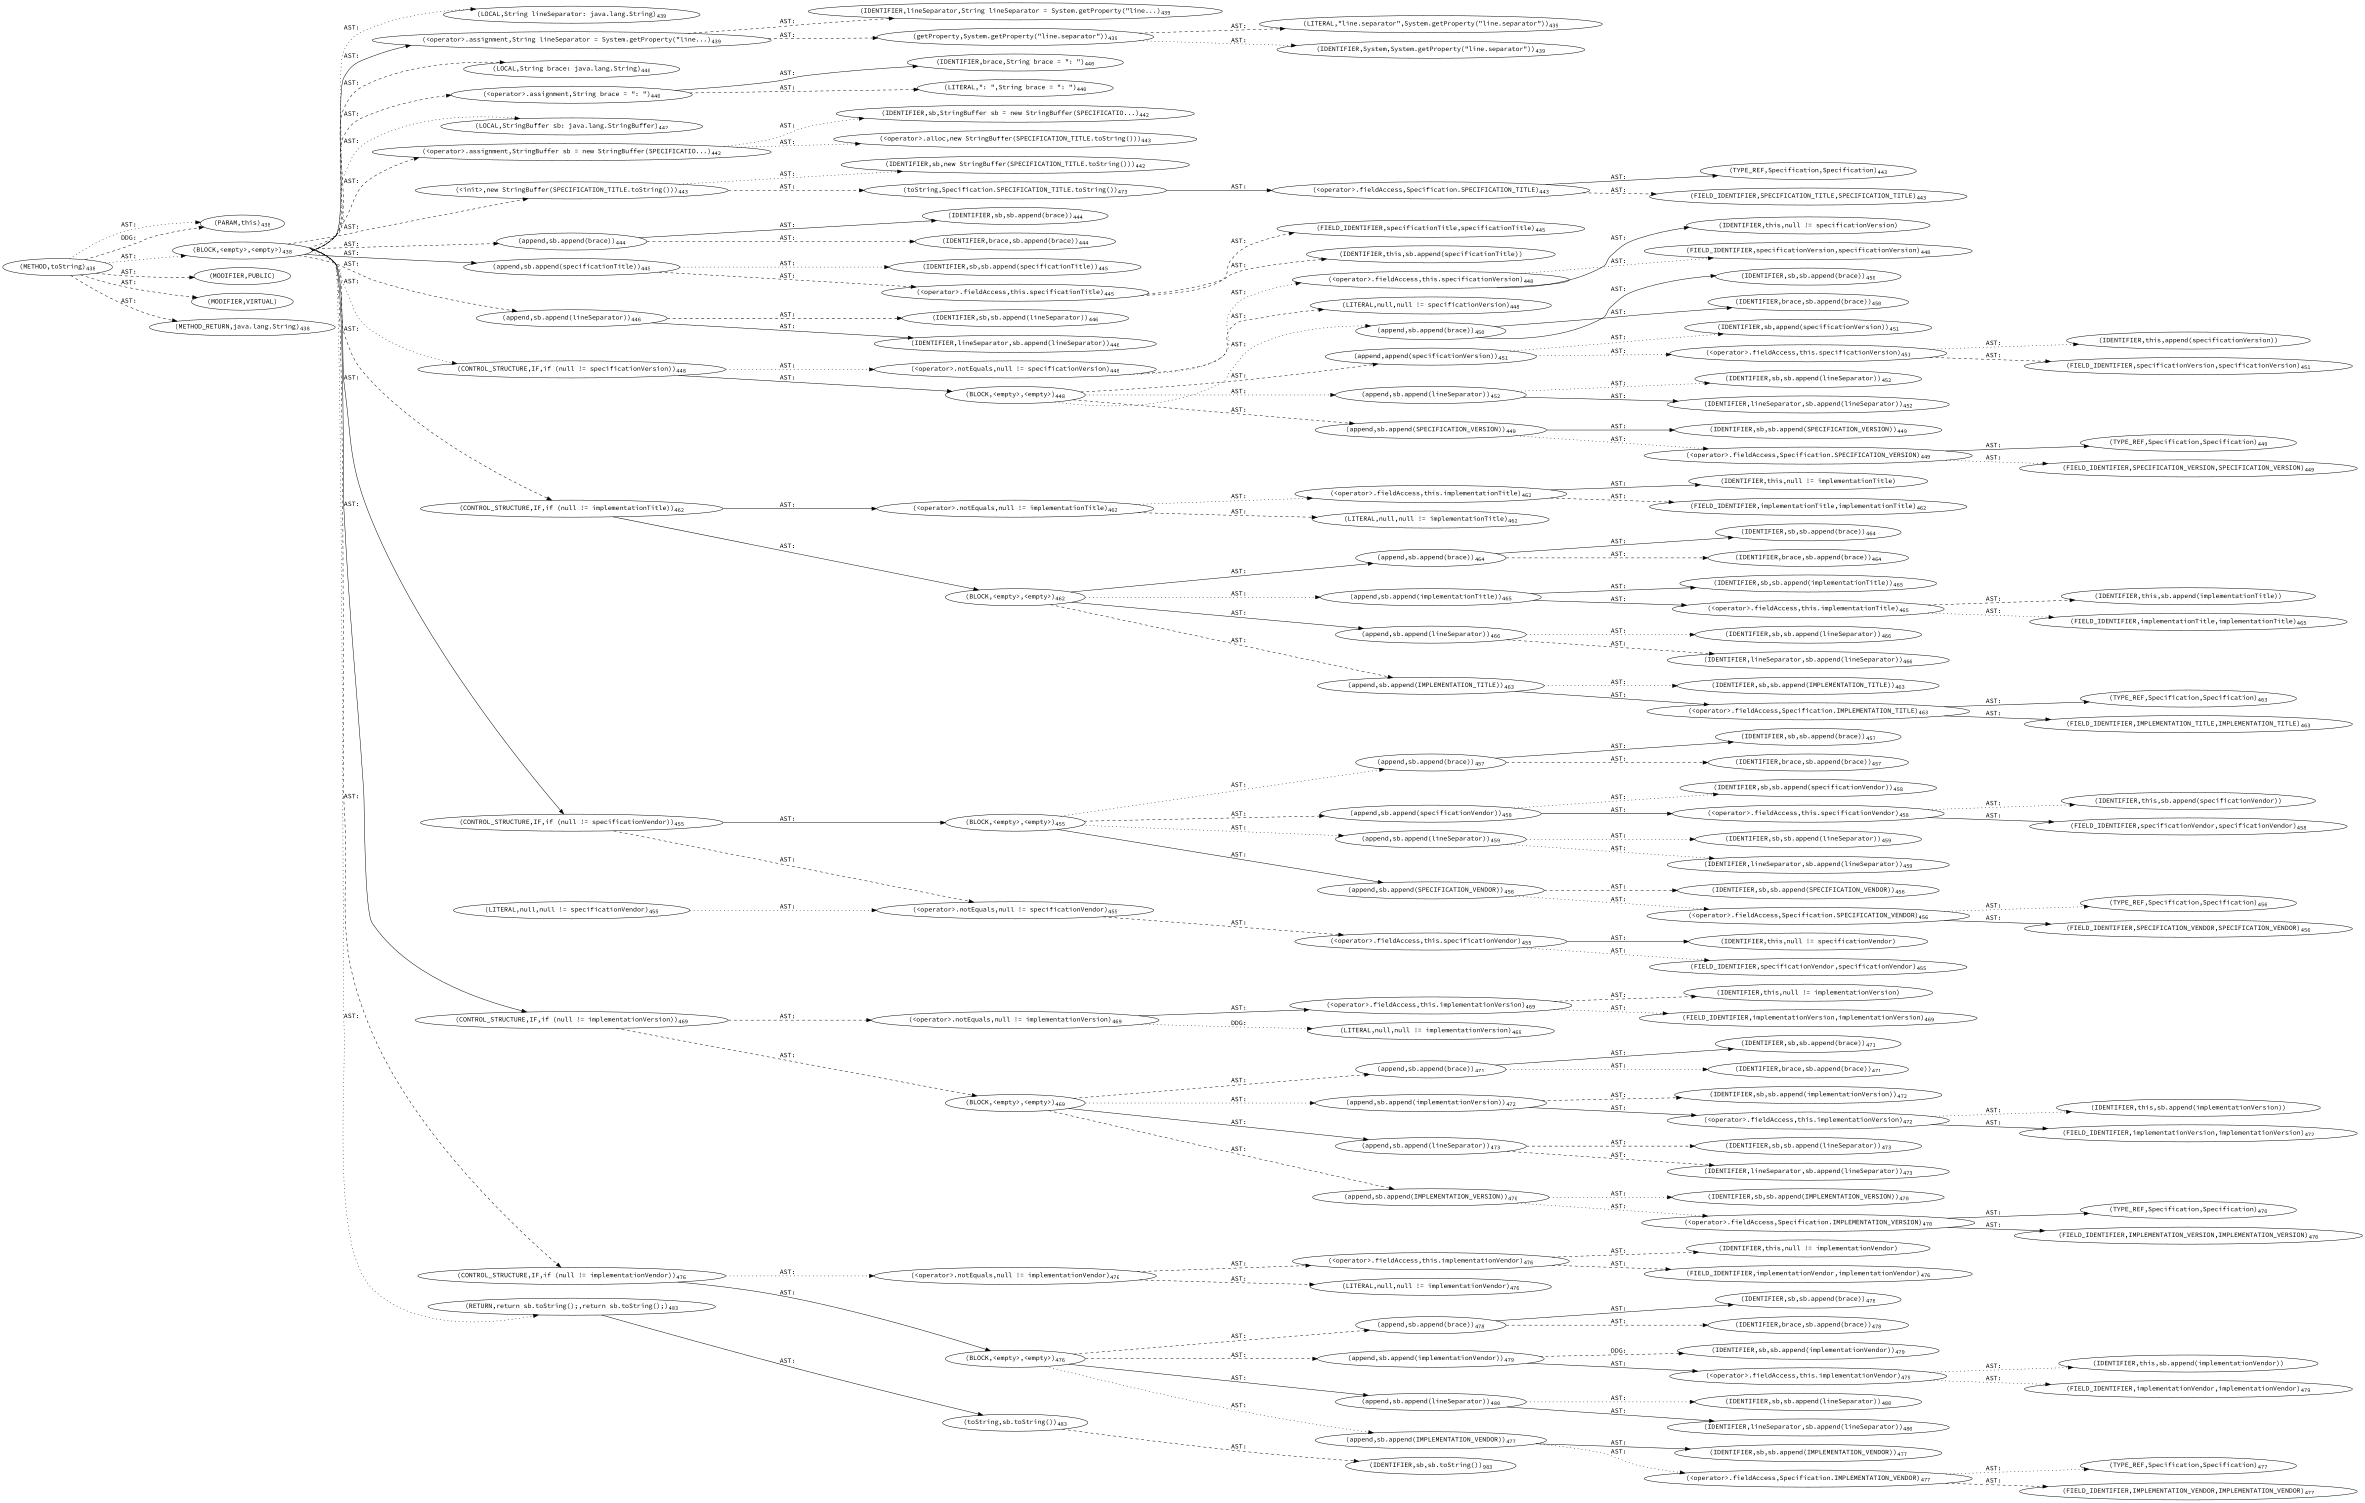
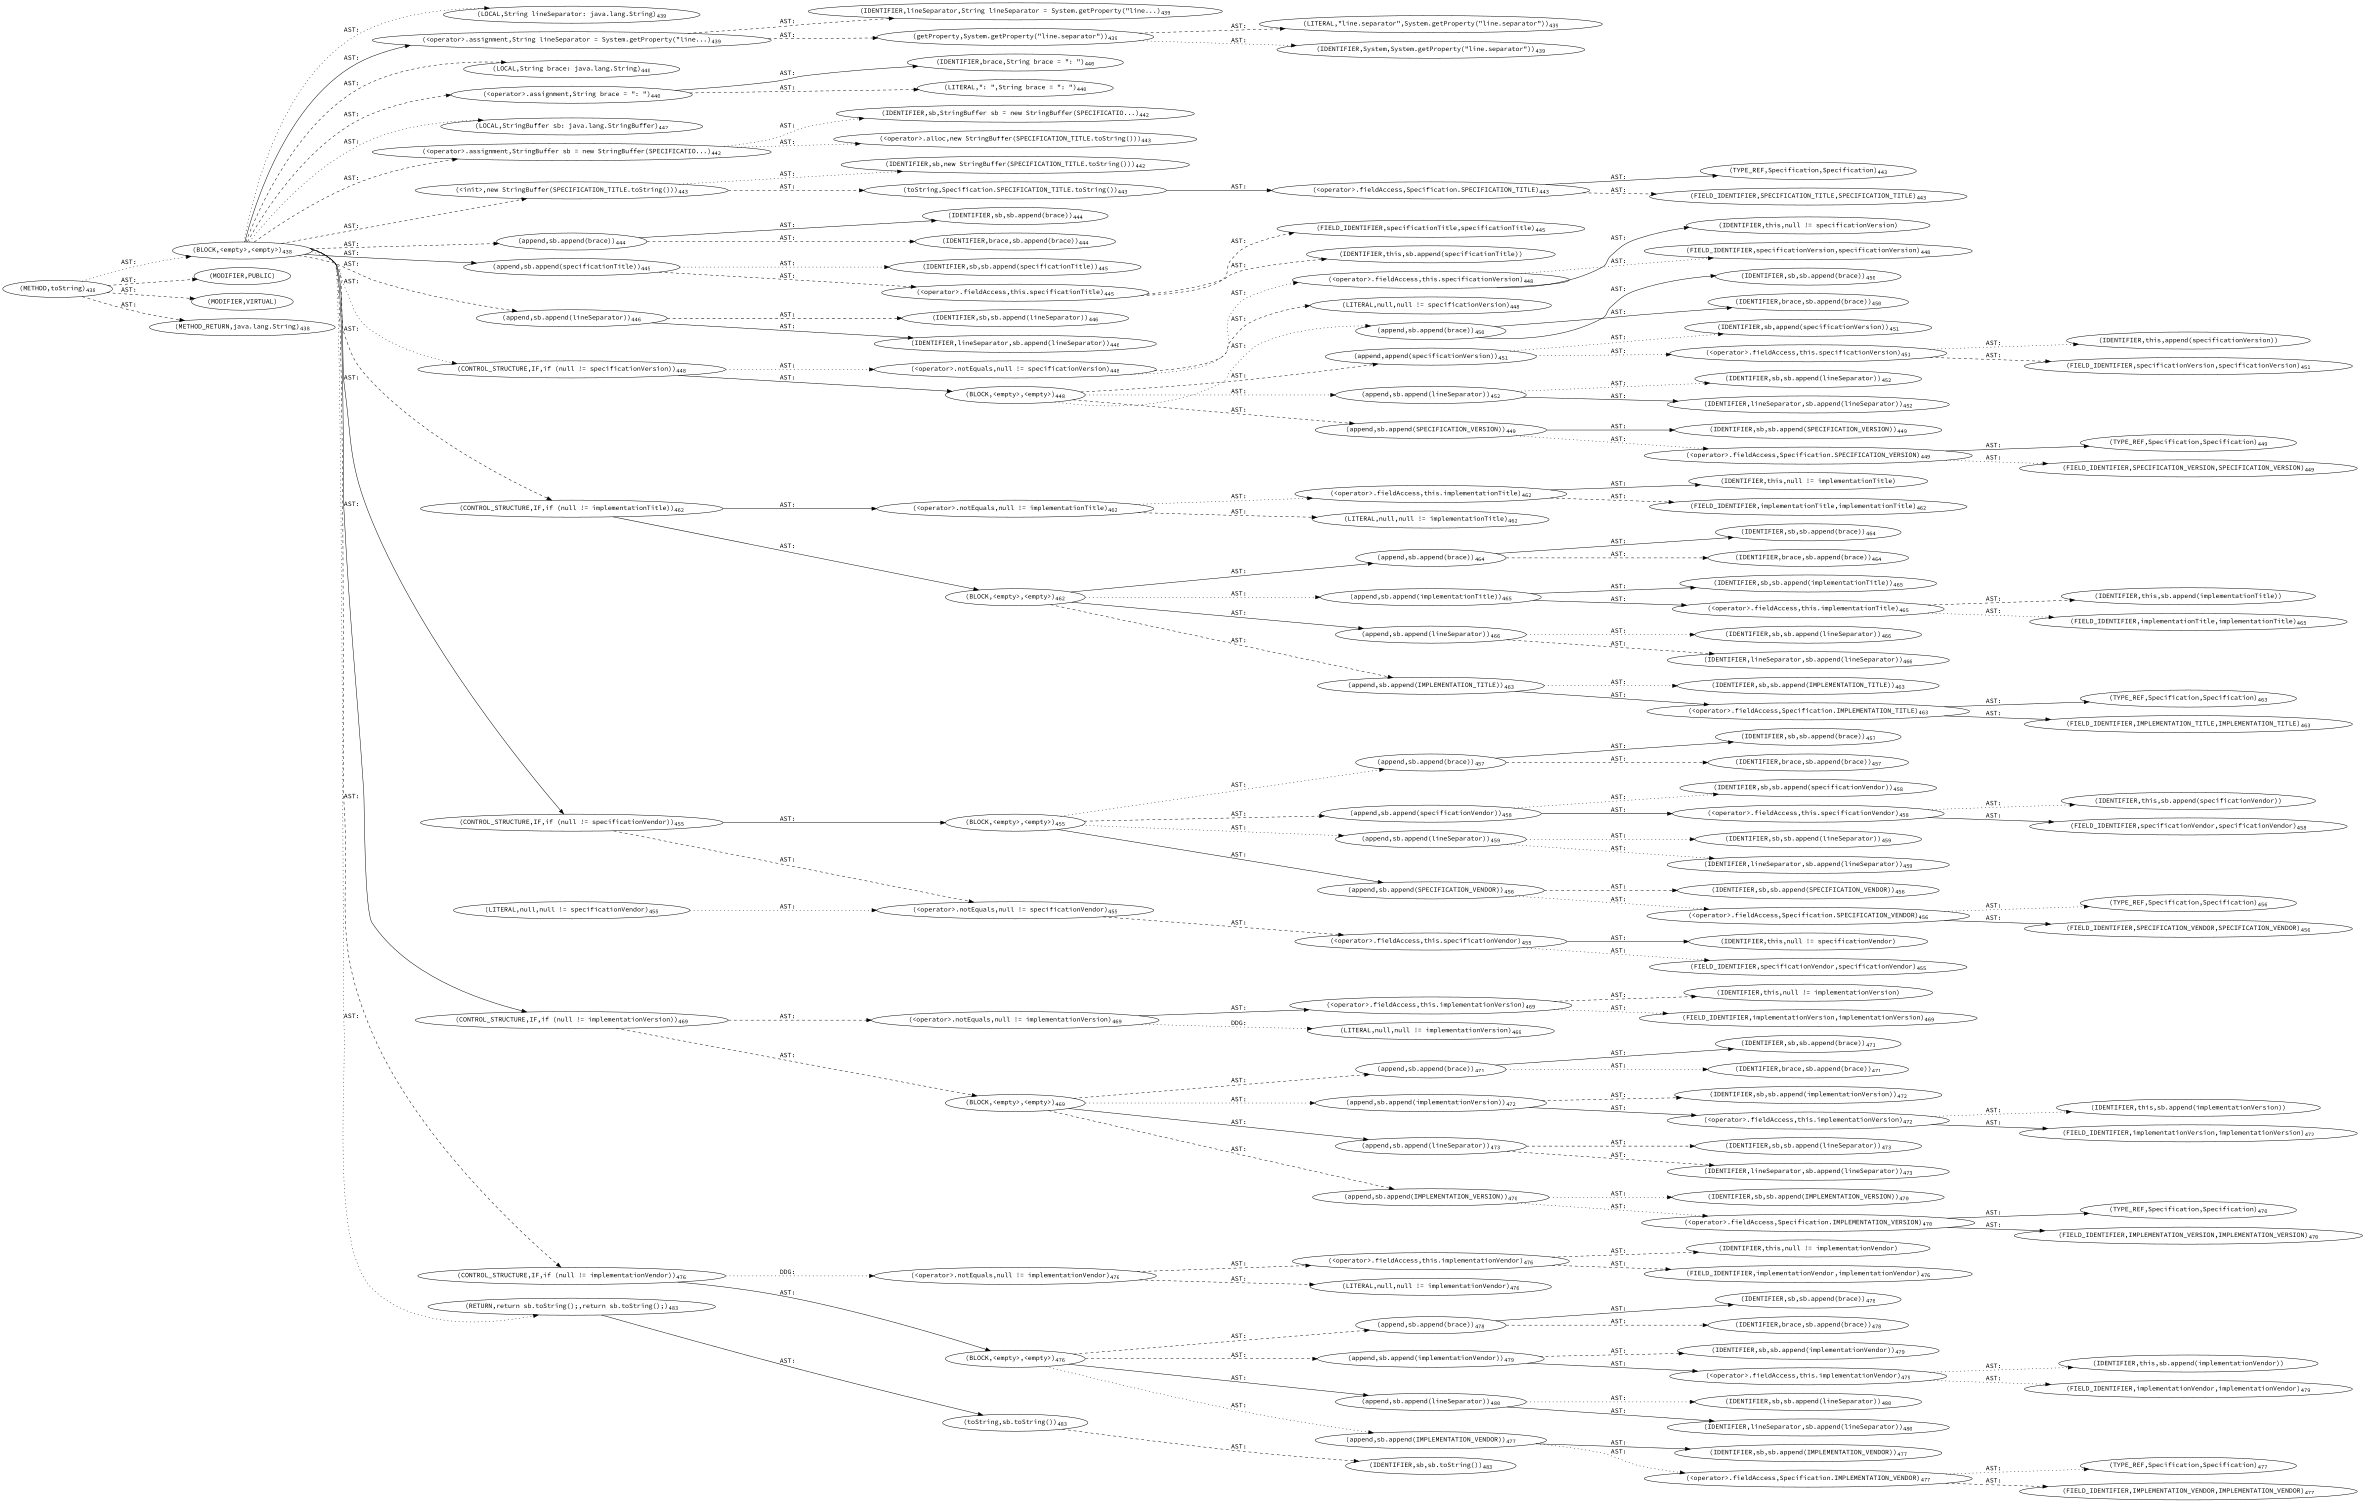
(1123, 190) -> (1123, 190)
(242, 224) -> none
(790, 1272) -> (790, 1272)
(1621, 1351) -> (1621, 1351)
(1488, 1465) -> (1488, 1465)
